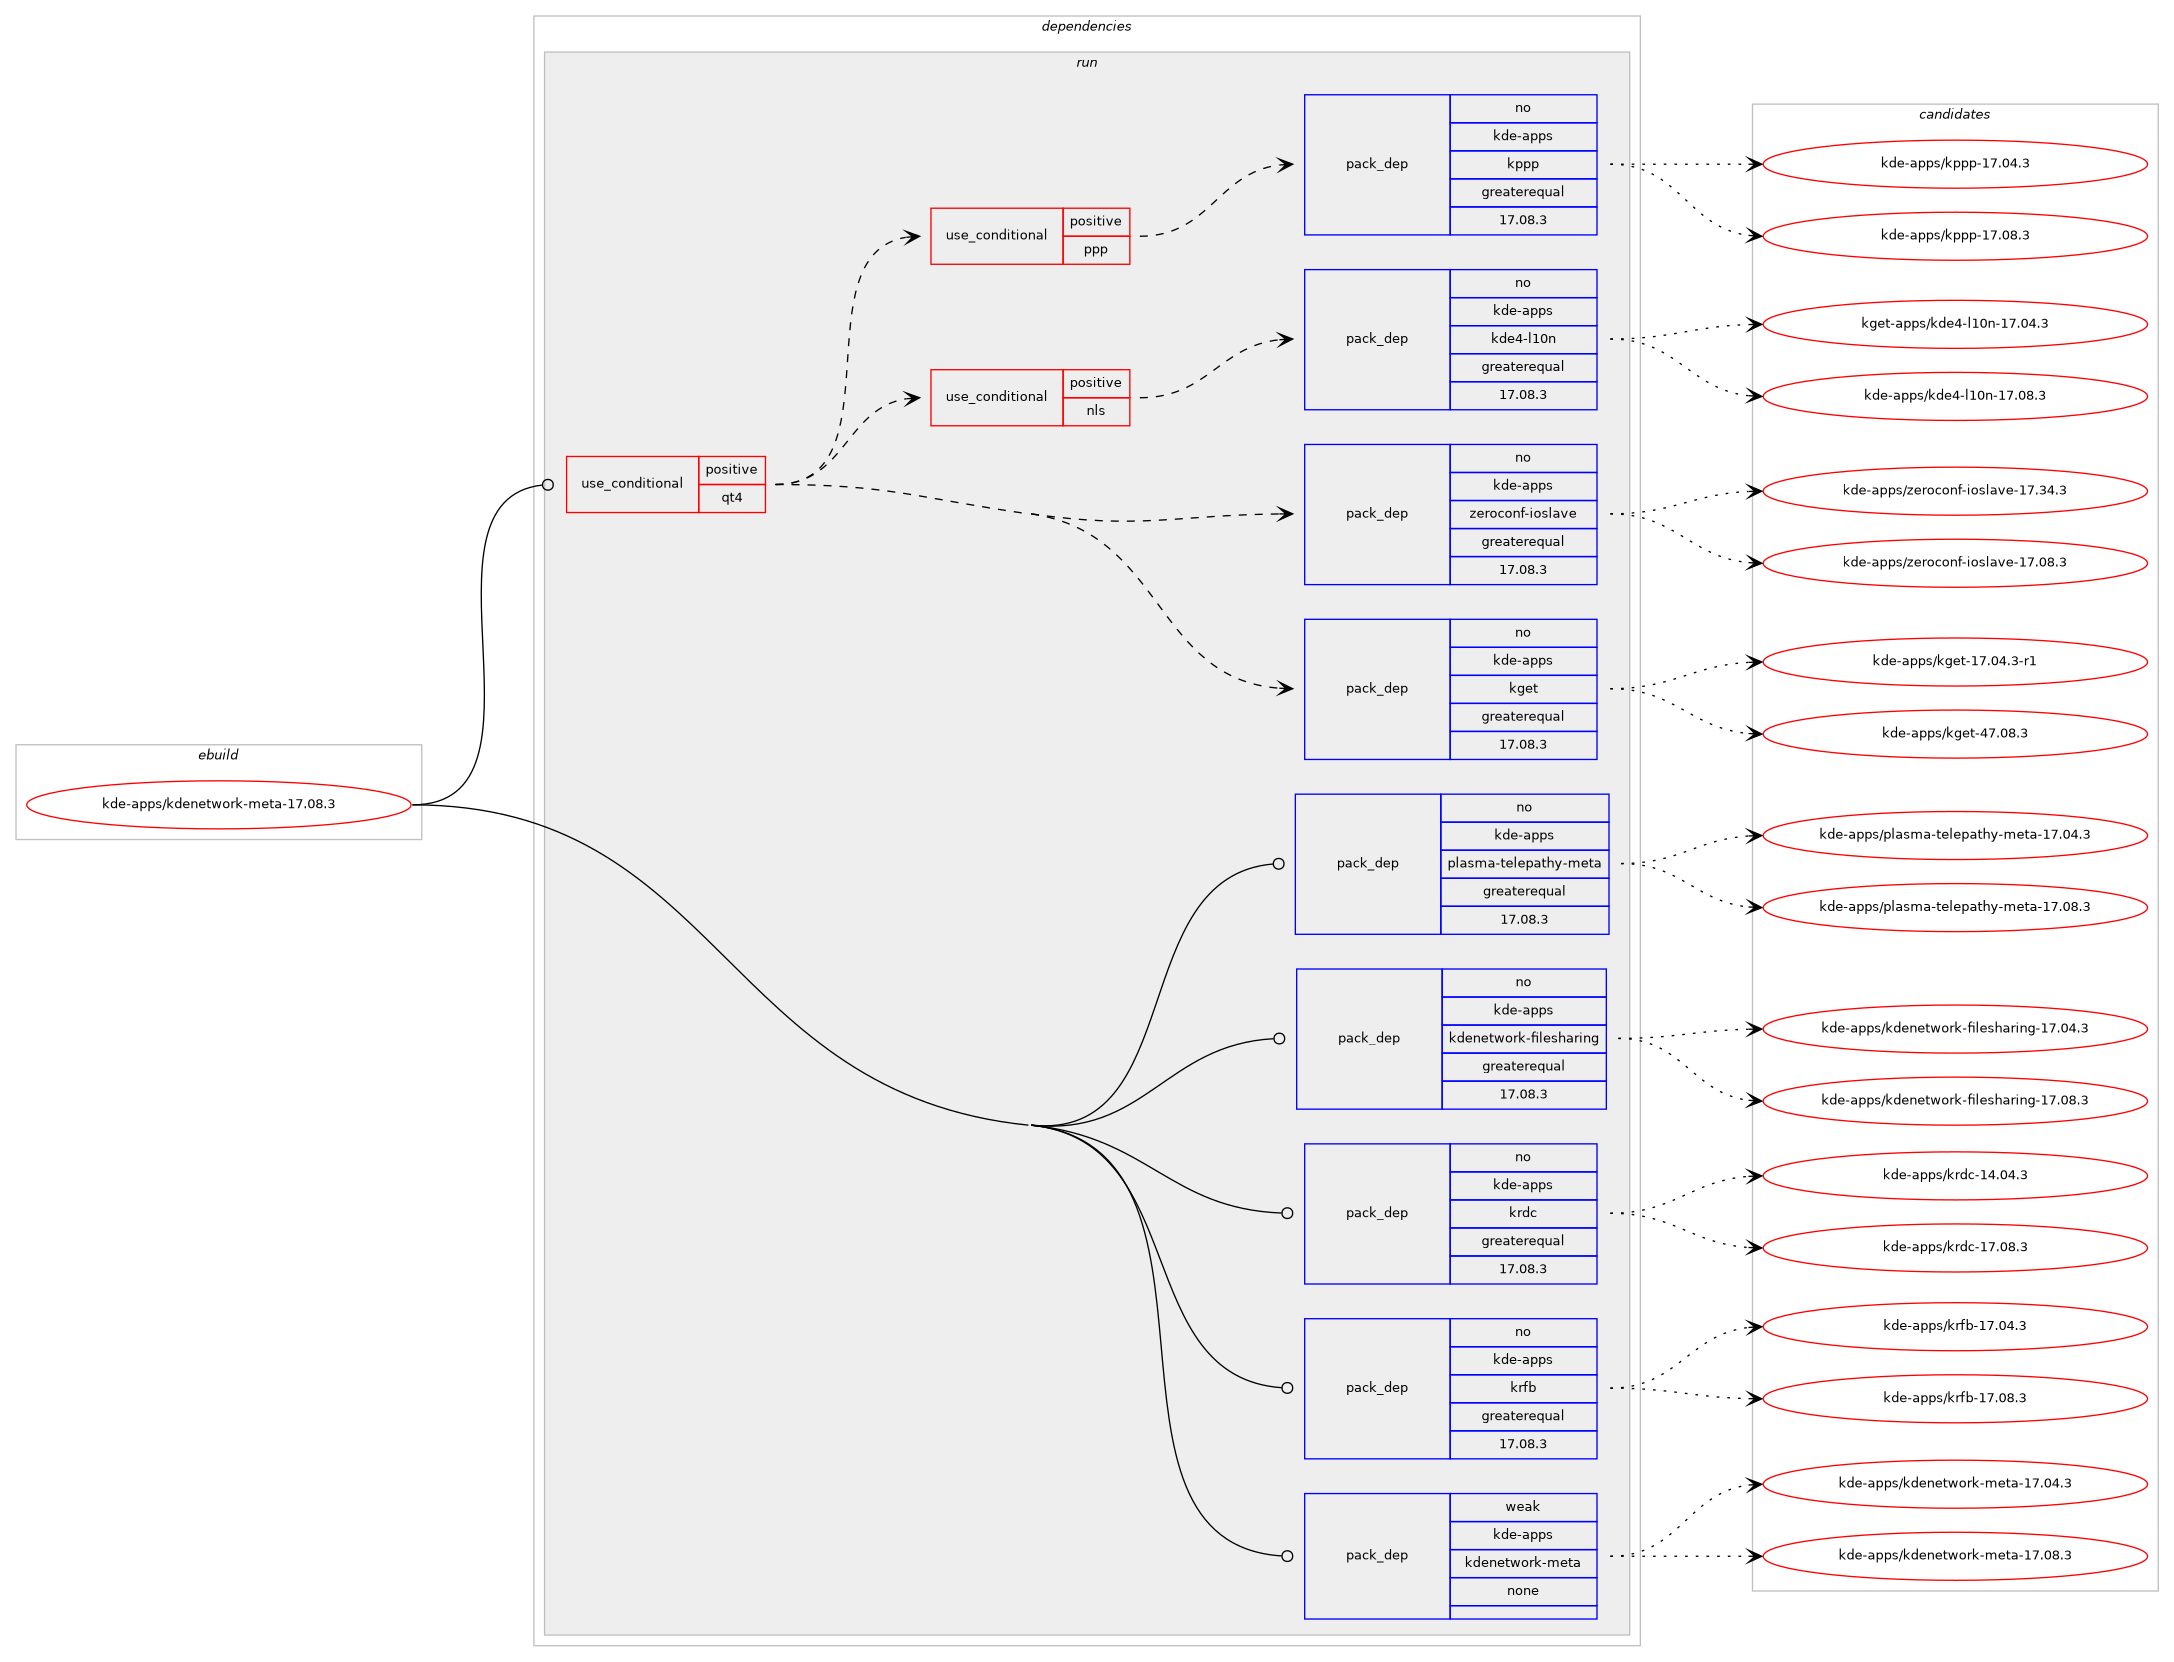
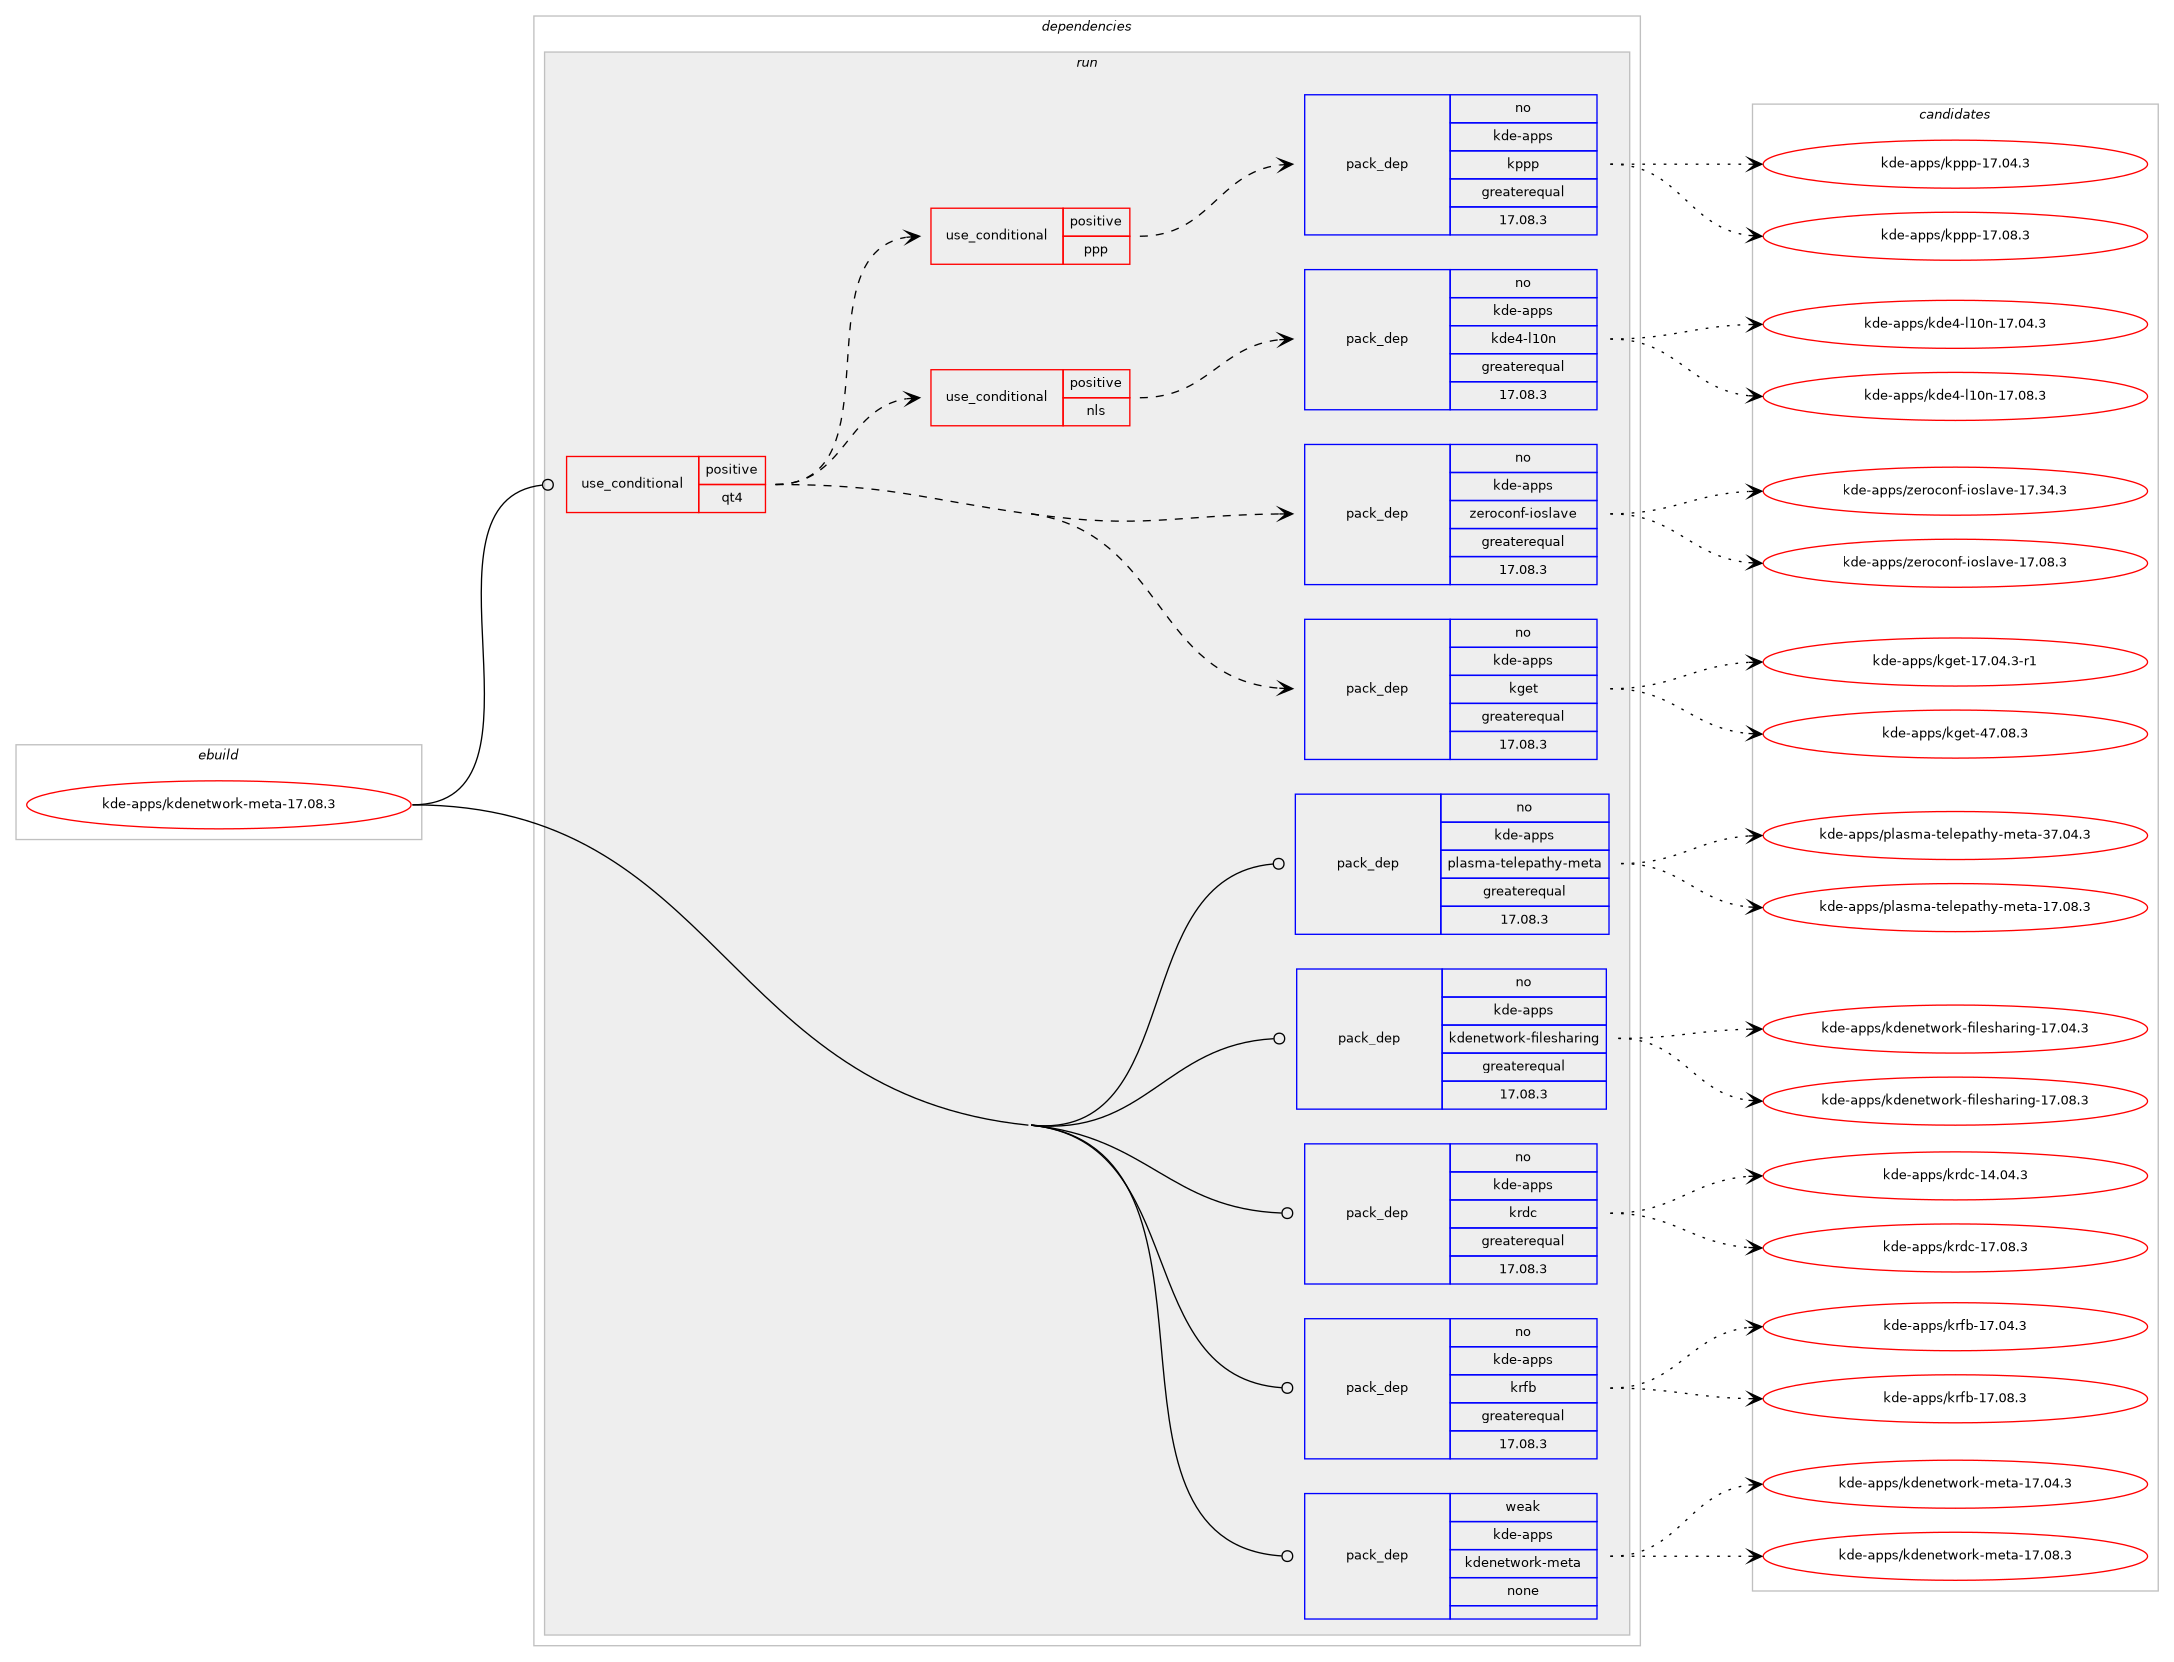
(1955, 324) -> (1955, 324)
(1955, 836) -> (1955, 836)
